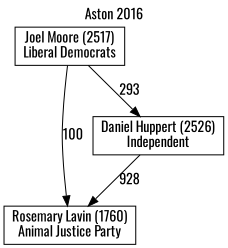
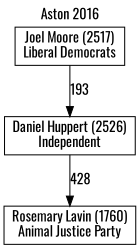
(130, 91) -> (79, 91)
(62, 131) -> none
(130, 180) -> (80, 180)
